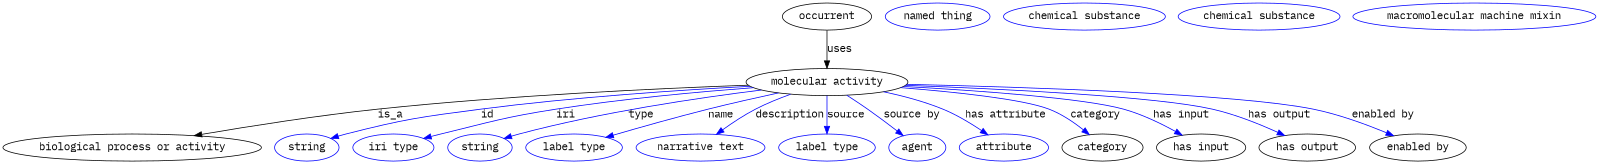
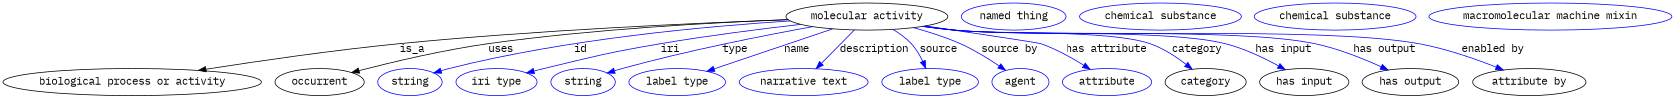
(827, 46) -> (550, 36)
(1418, 148) -> (1529, 82)
